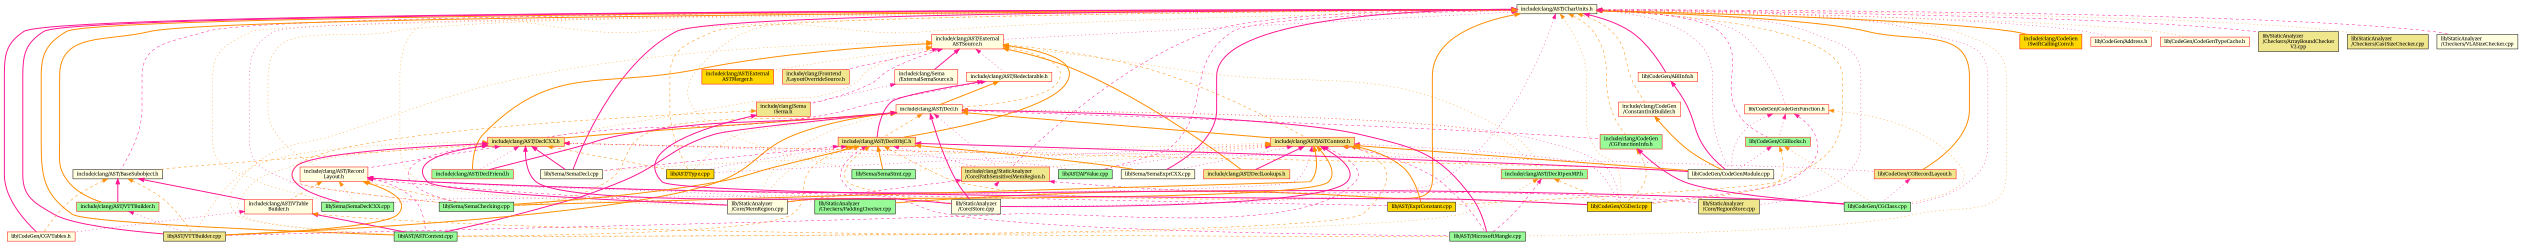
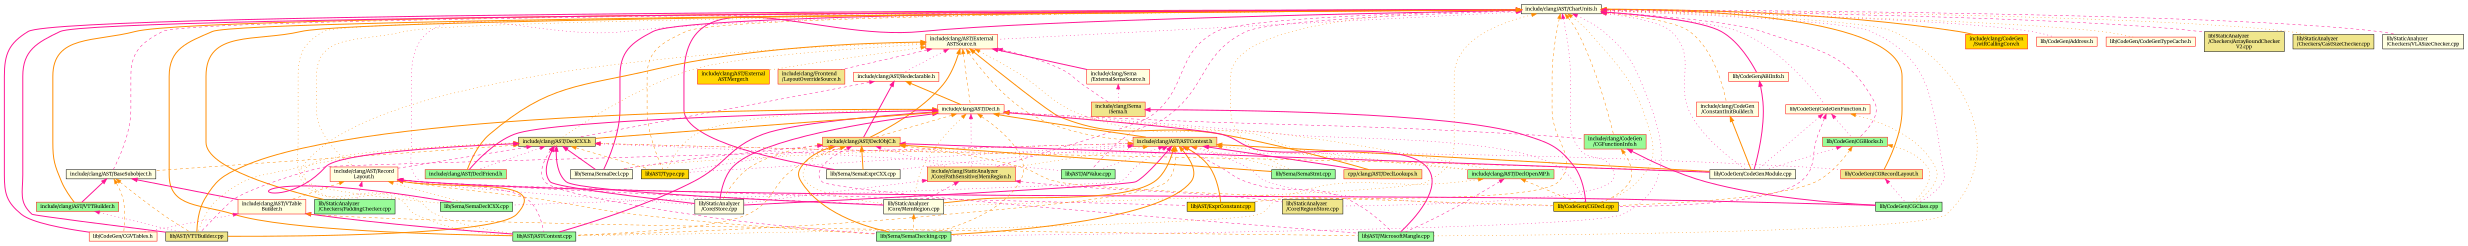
(441, 133) -> (914, 225)
(526, 142) -> (557, 142)
(1247, 174) -> (1383, 174)
